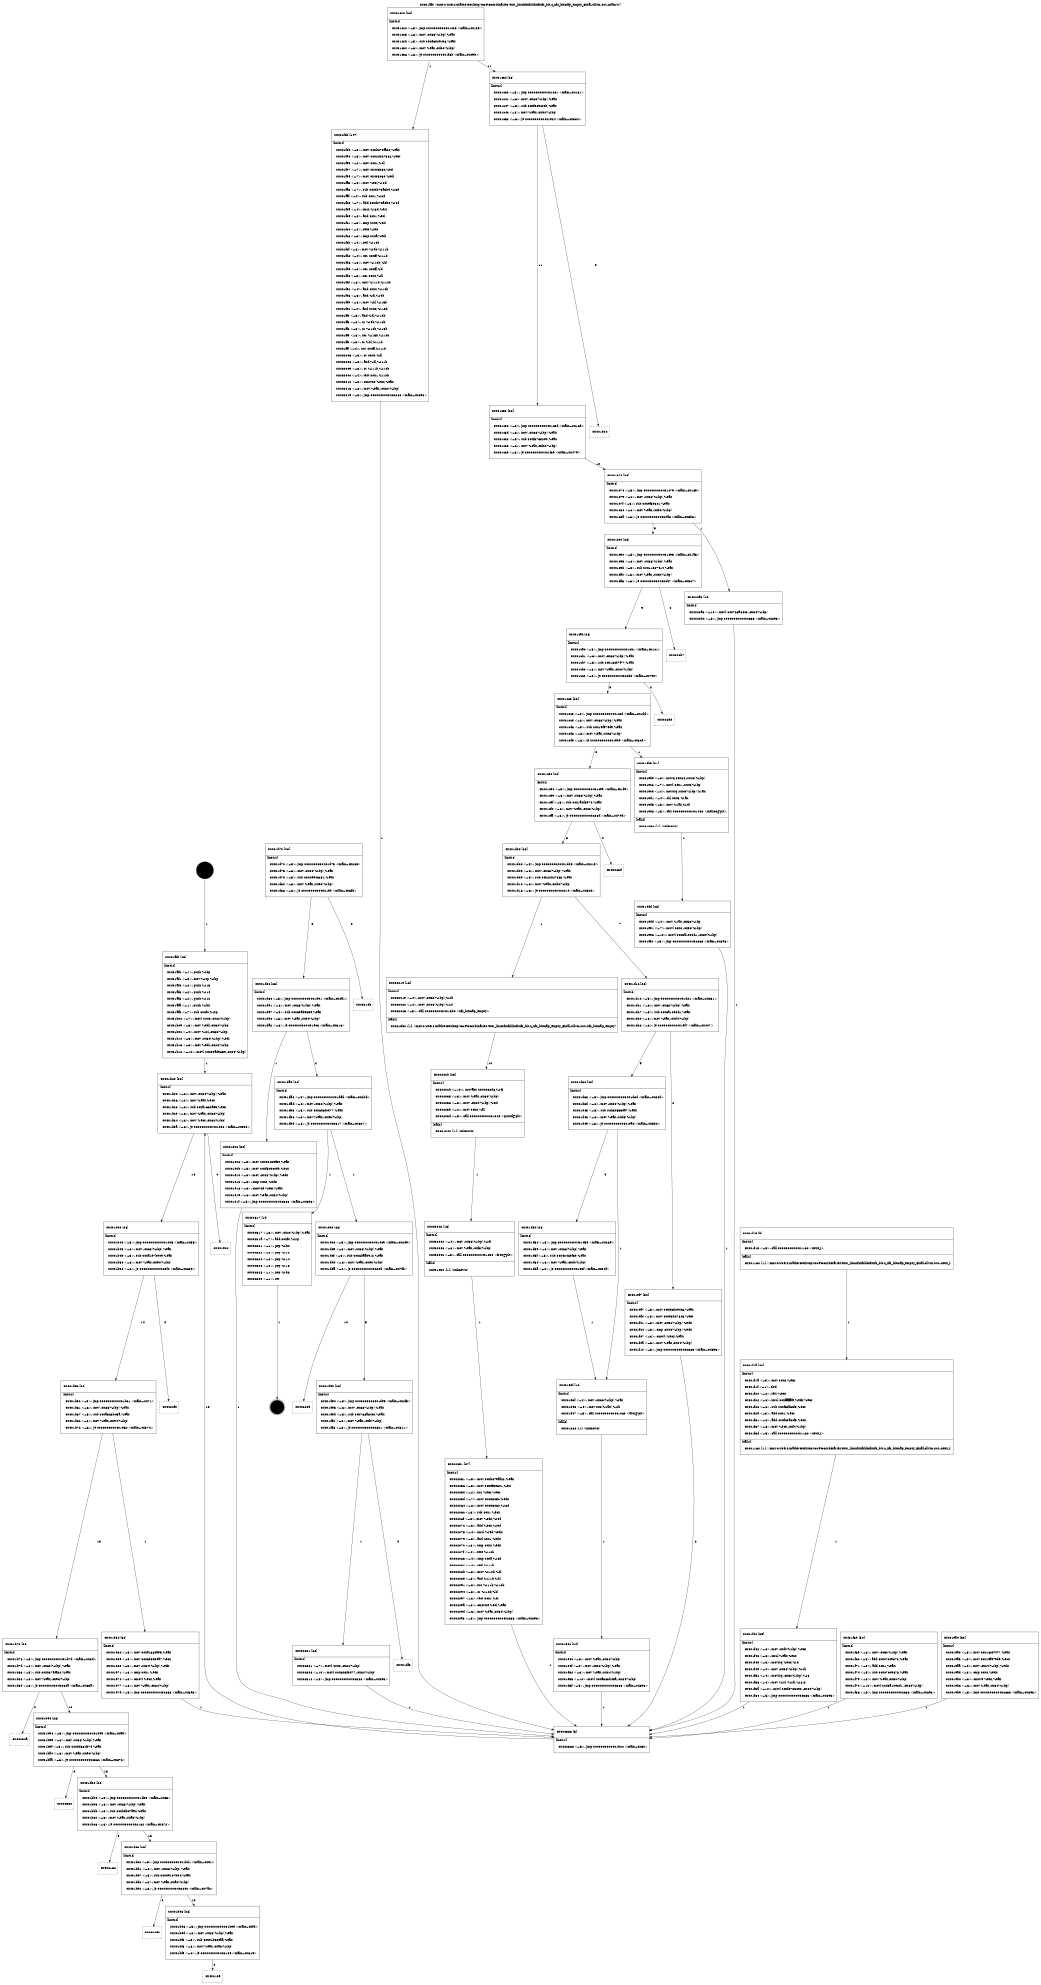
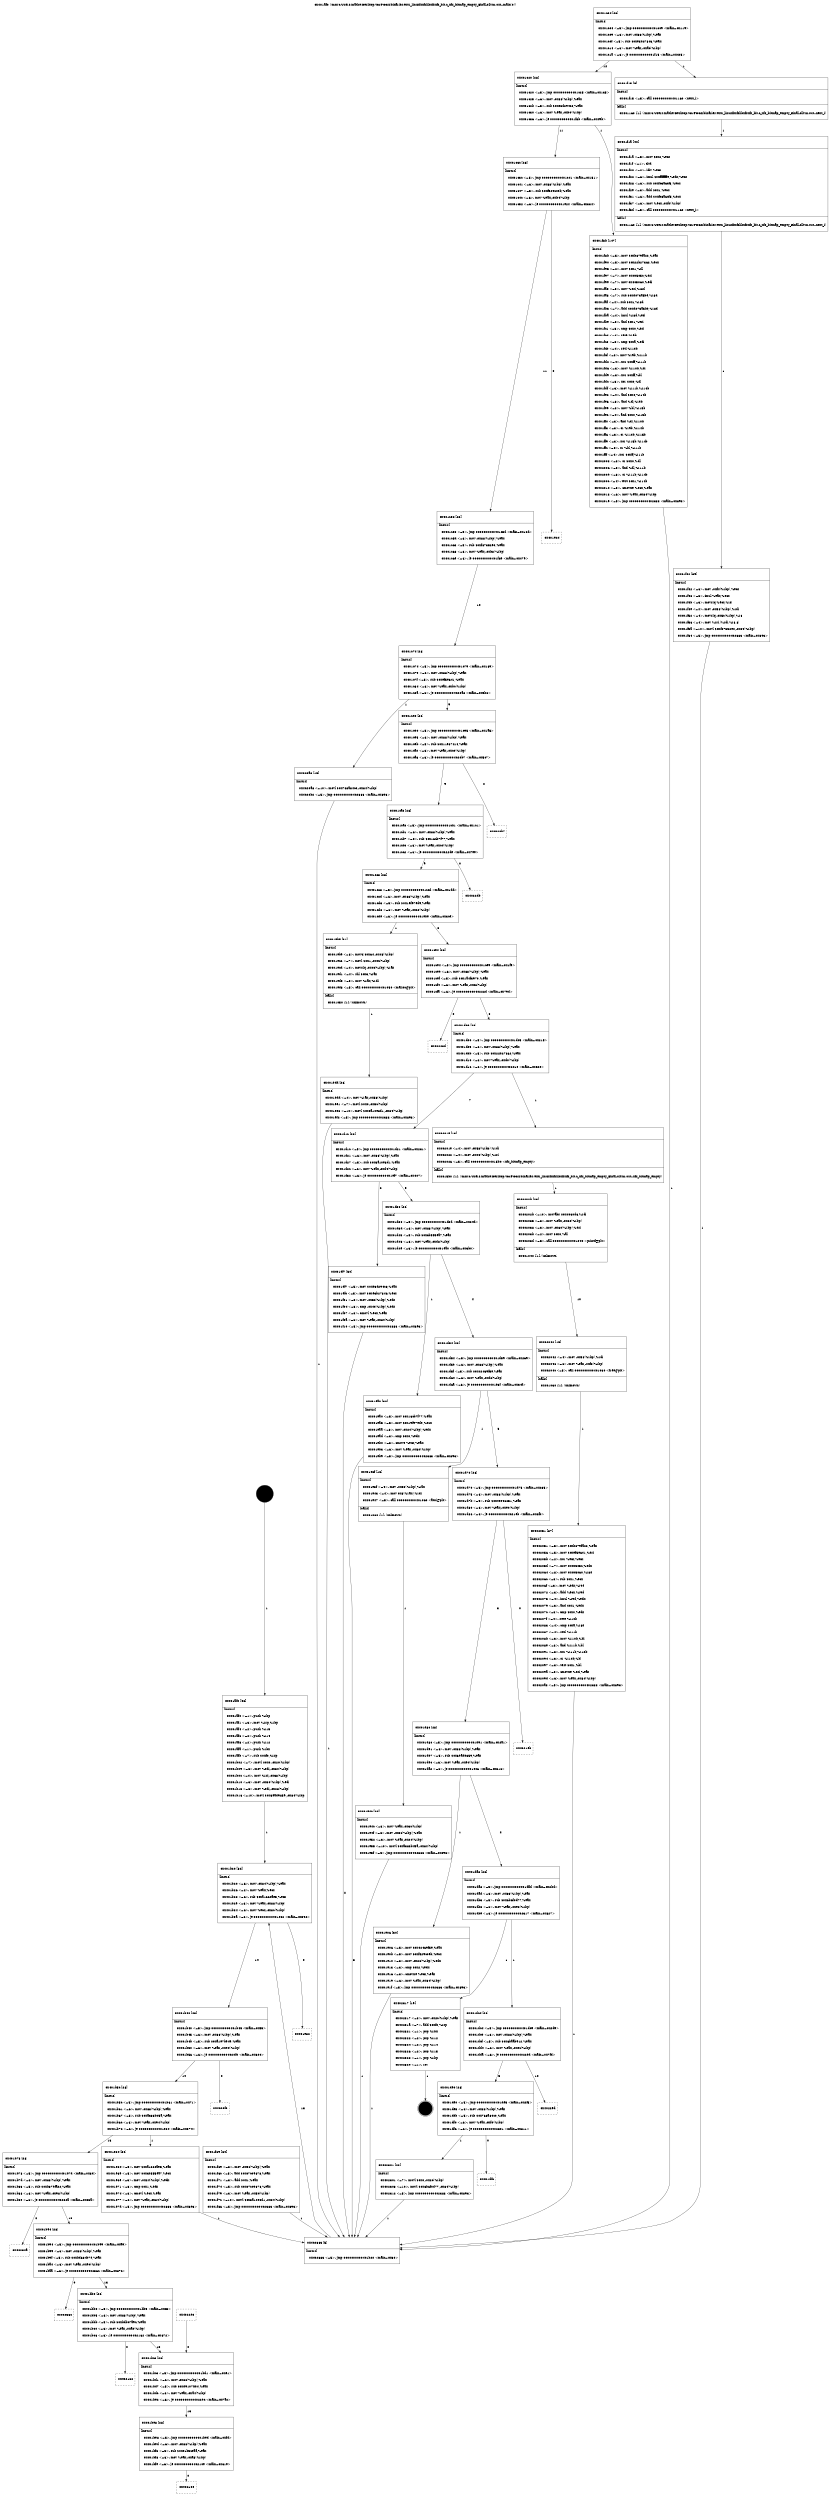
none -> (642, 34)
(490, 1064) -> (555, 1188)
(477, 1175) -> (579, 1299)
(619, 1254) -> (426, 1324)
none -> (492, 1428)
(926, 1707) -> (354, 1960)
(158, 1910) -> (186, 2336)
